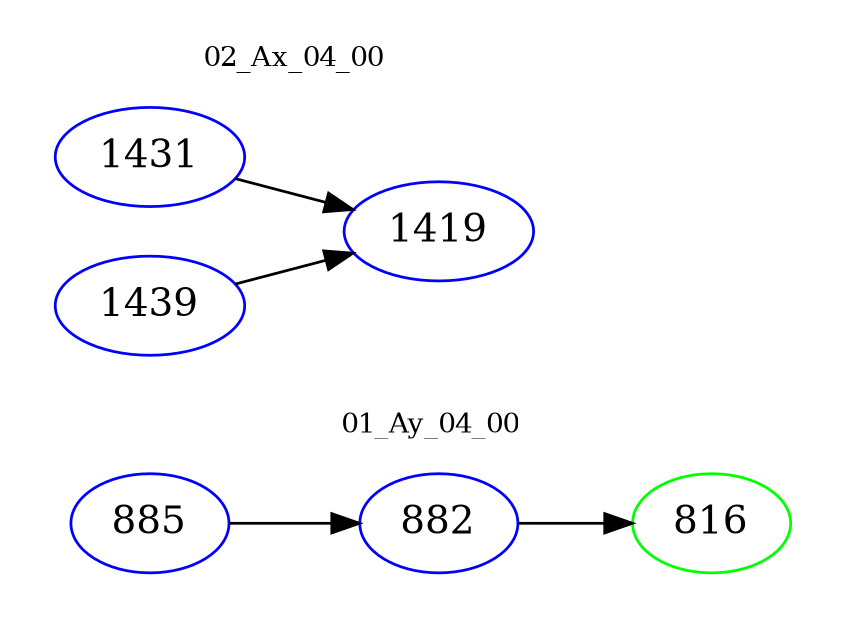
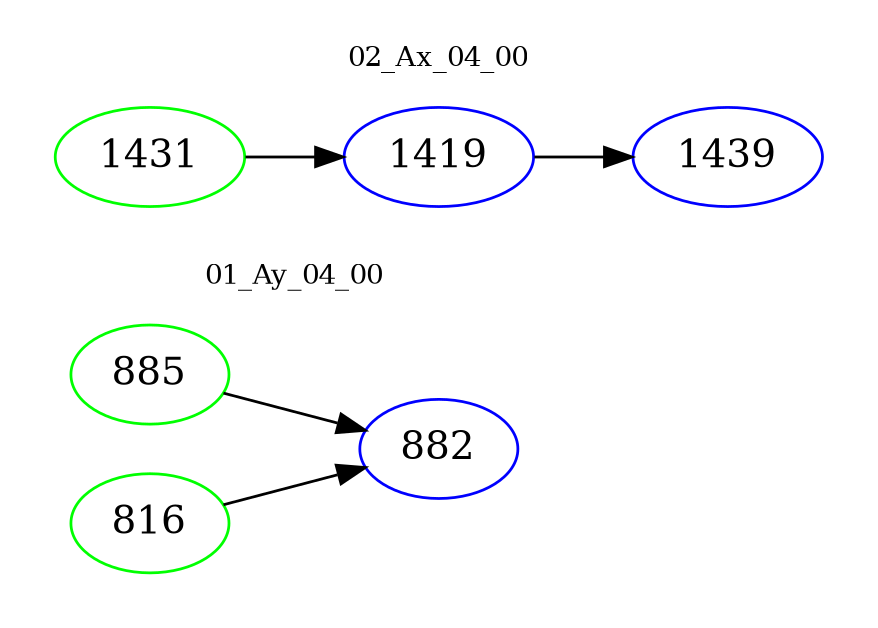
(150, 157) -> (150, 157)
(281, 272) -> (569, 157)
(150, 523) -> (150, 375)
(561, 523) -> (281, 490)
